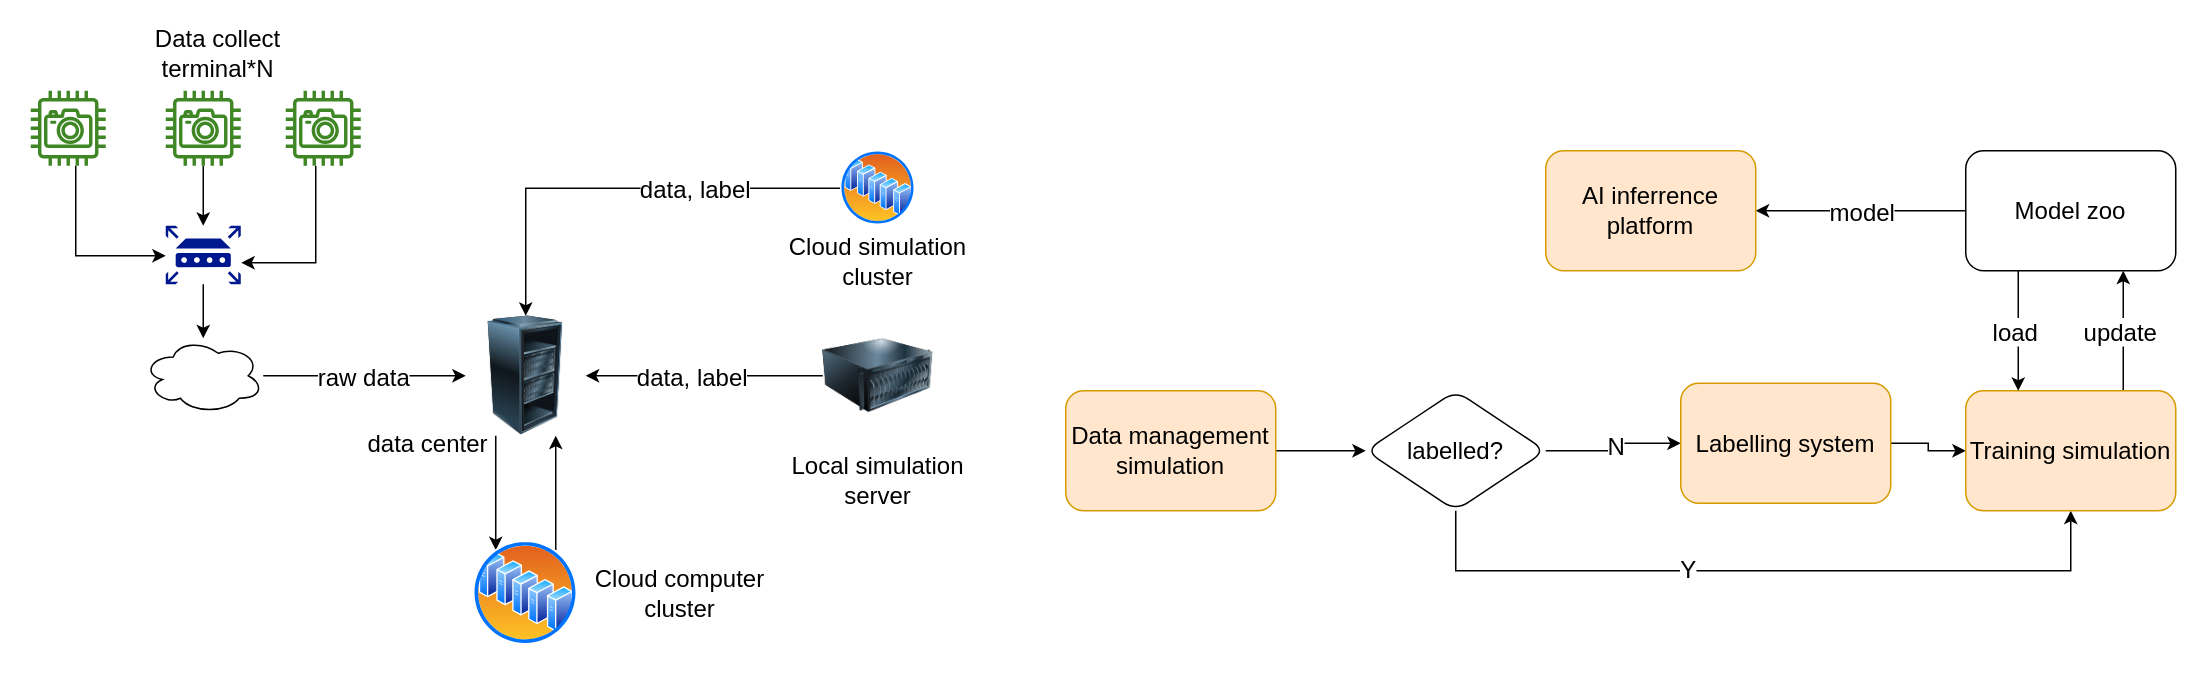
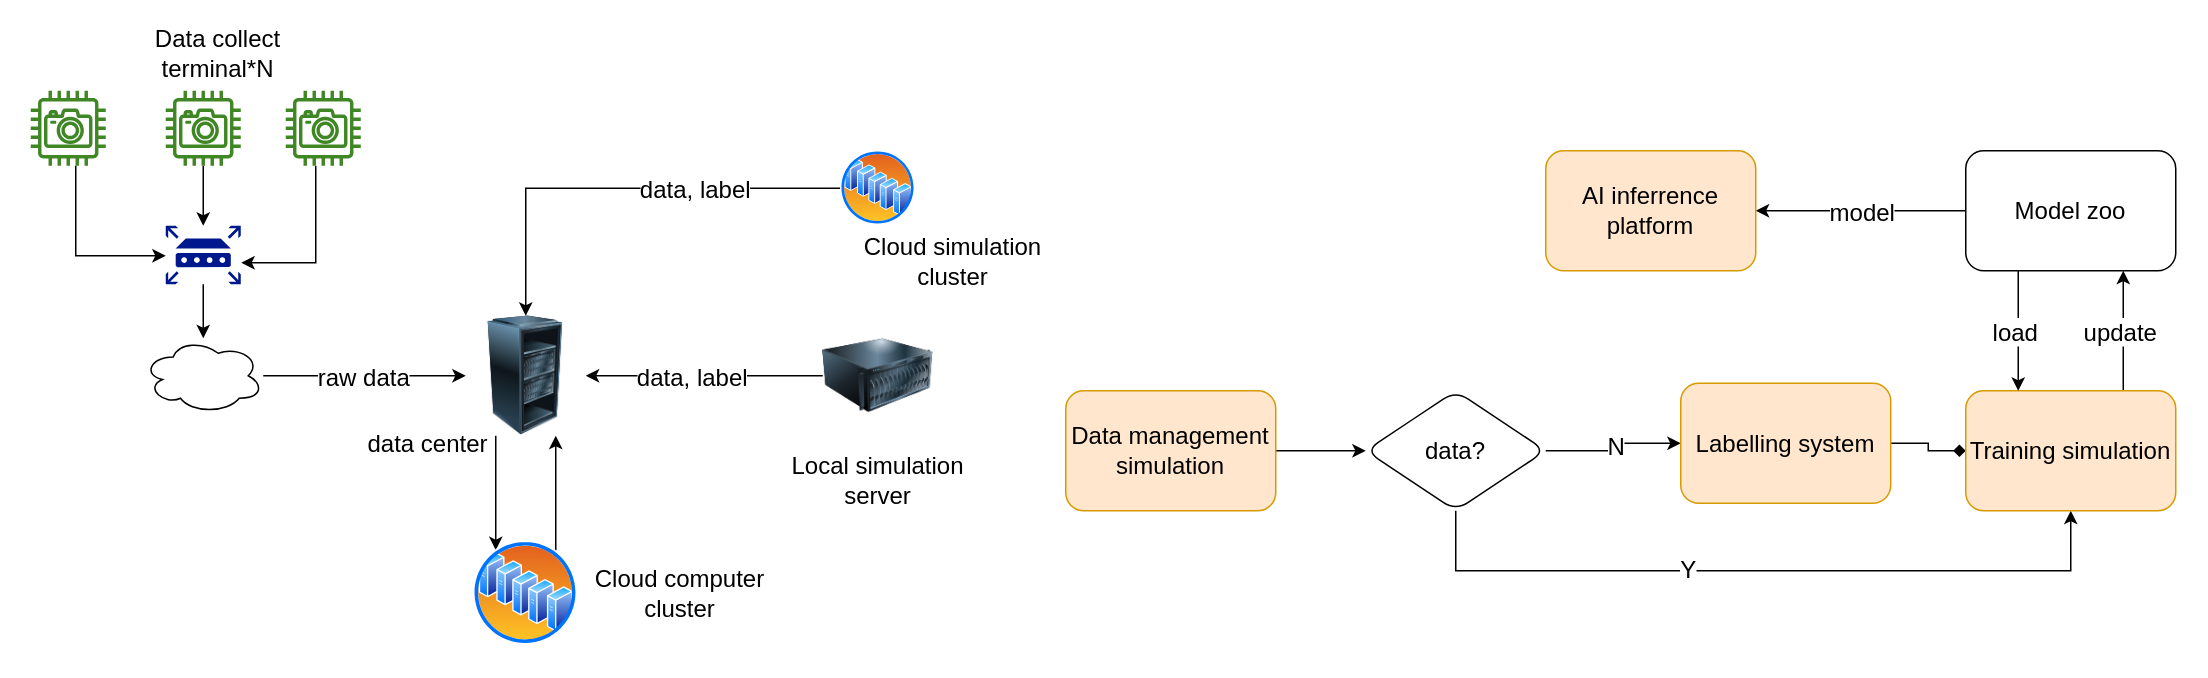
(878, 262) -> (953, 262)
(1456, 451) -> (1456, 451)
(1954, 451) -> (1953, 451)
